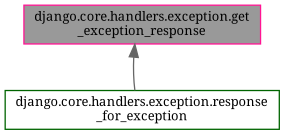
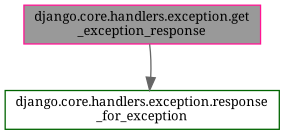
(134, 74) -> (151, 61)
